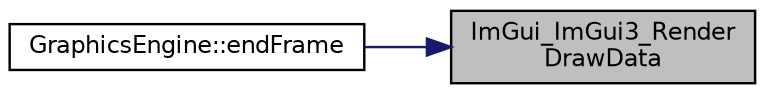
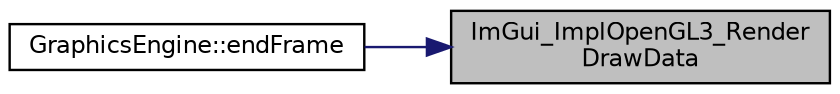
(603, 47) -> (641, 47)
